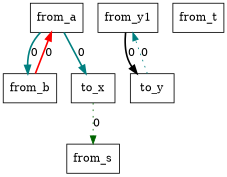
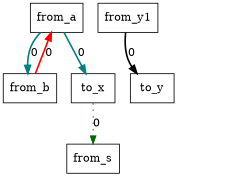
(198, 18) -> none
(141, 57) -> none
